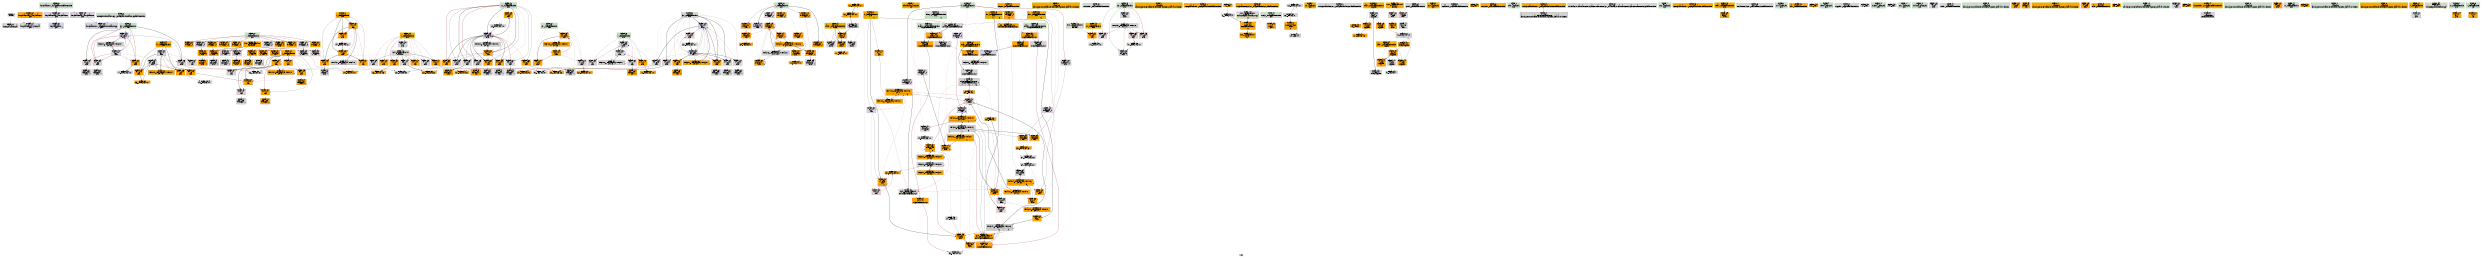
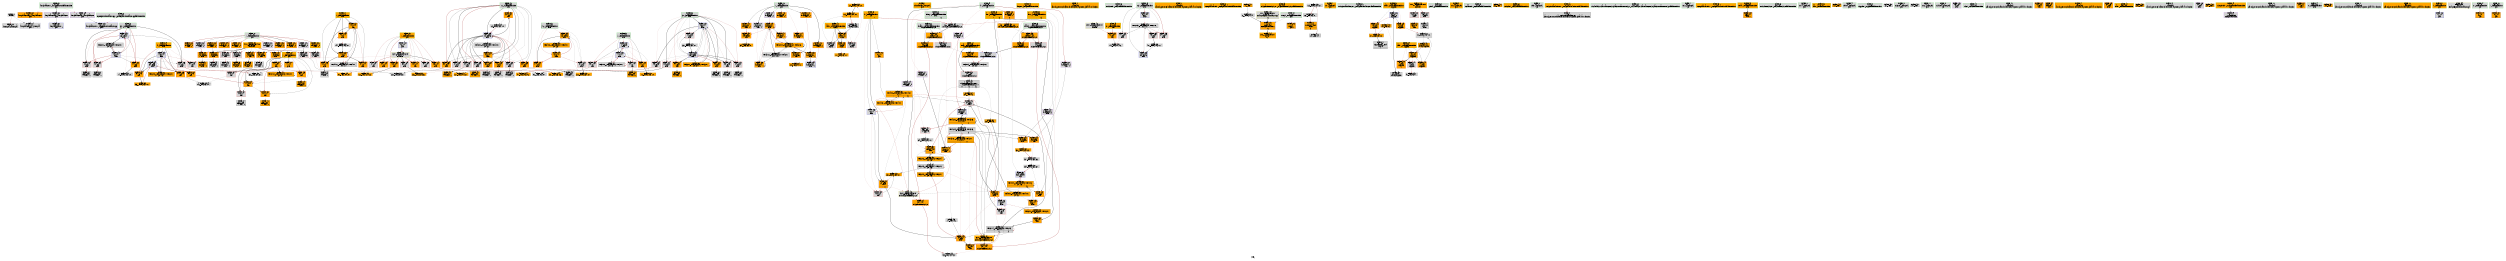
none -> (1380, 45)
